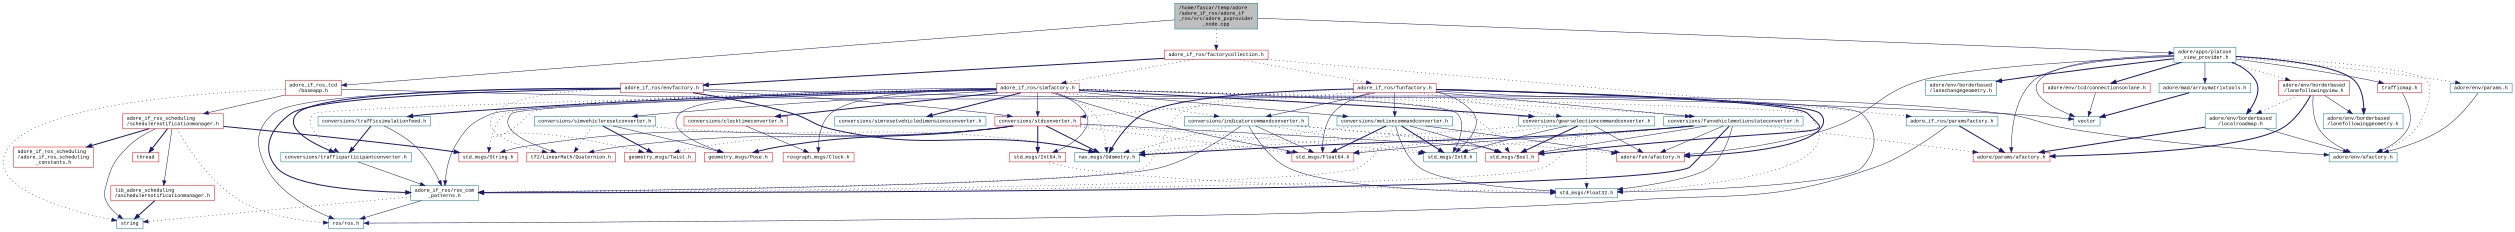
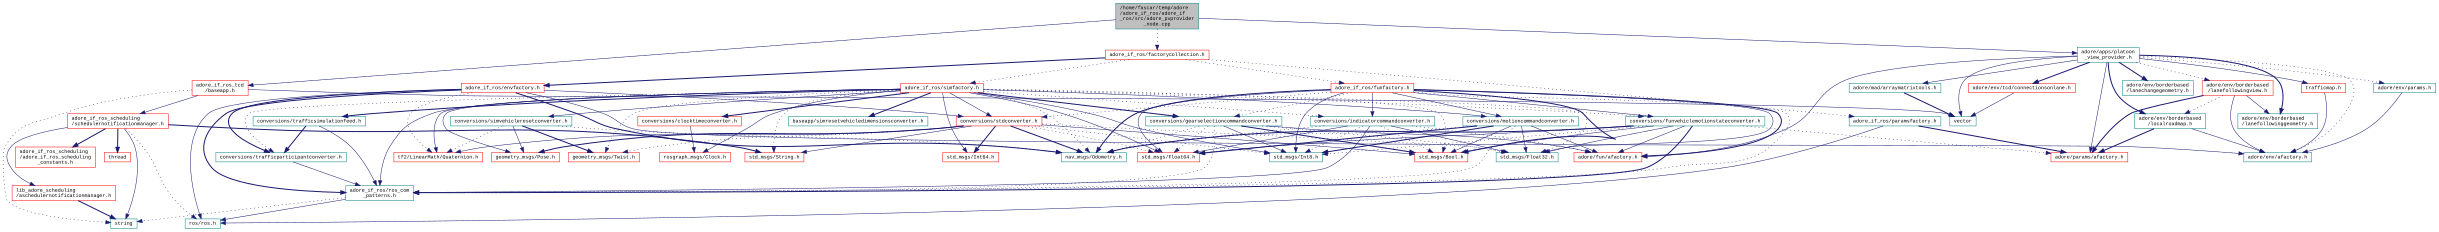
(910, 121) -> (858, 121)
(1174, 178) -> (1192, 132)
